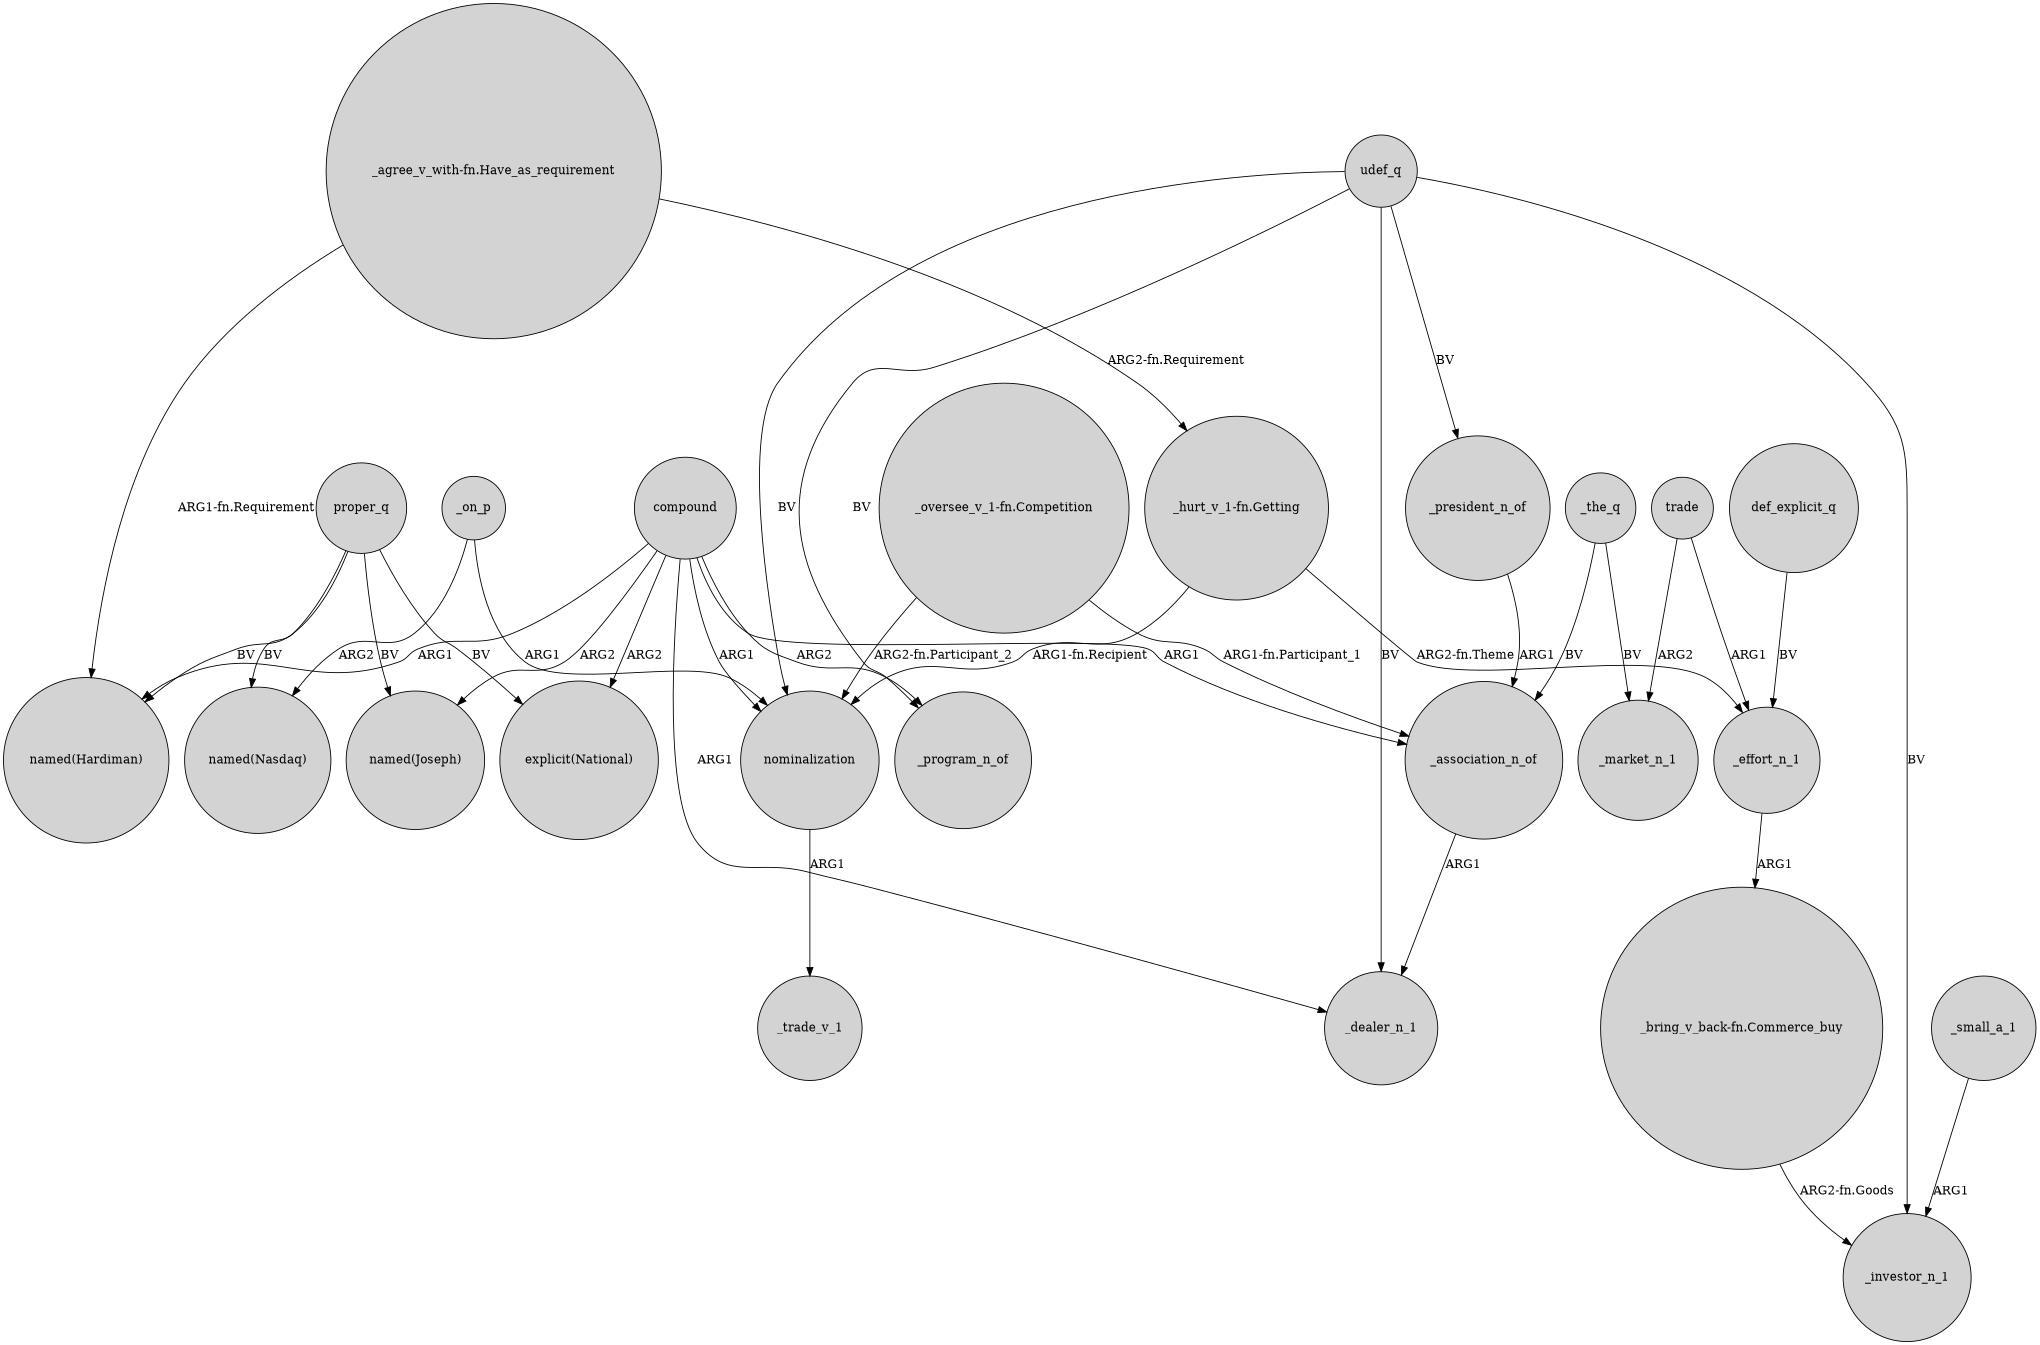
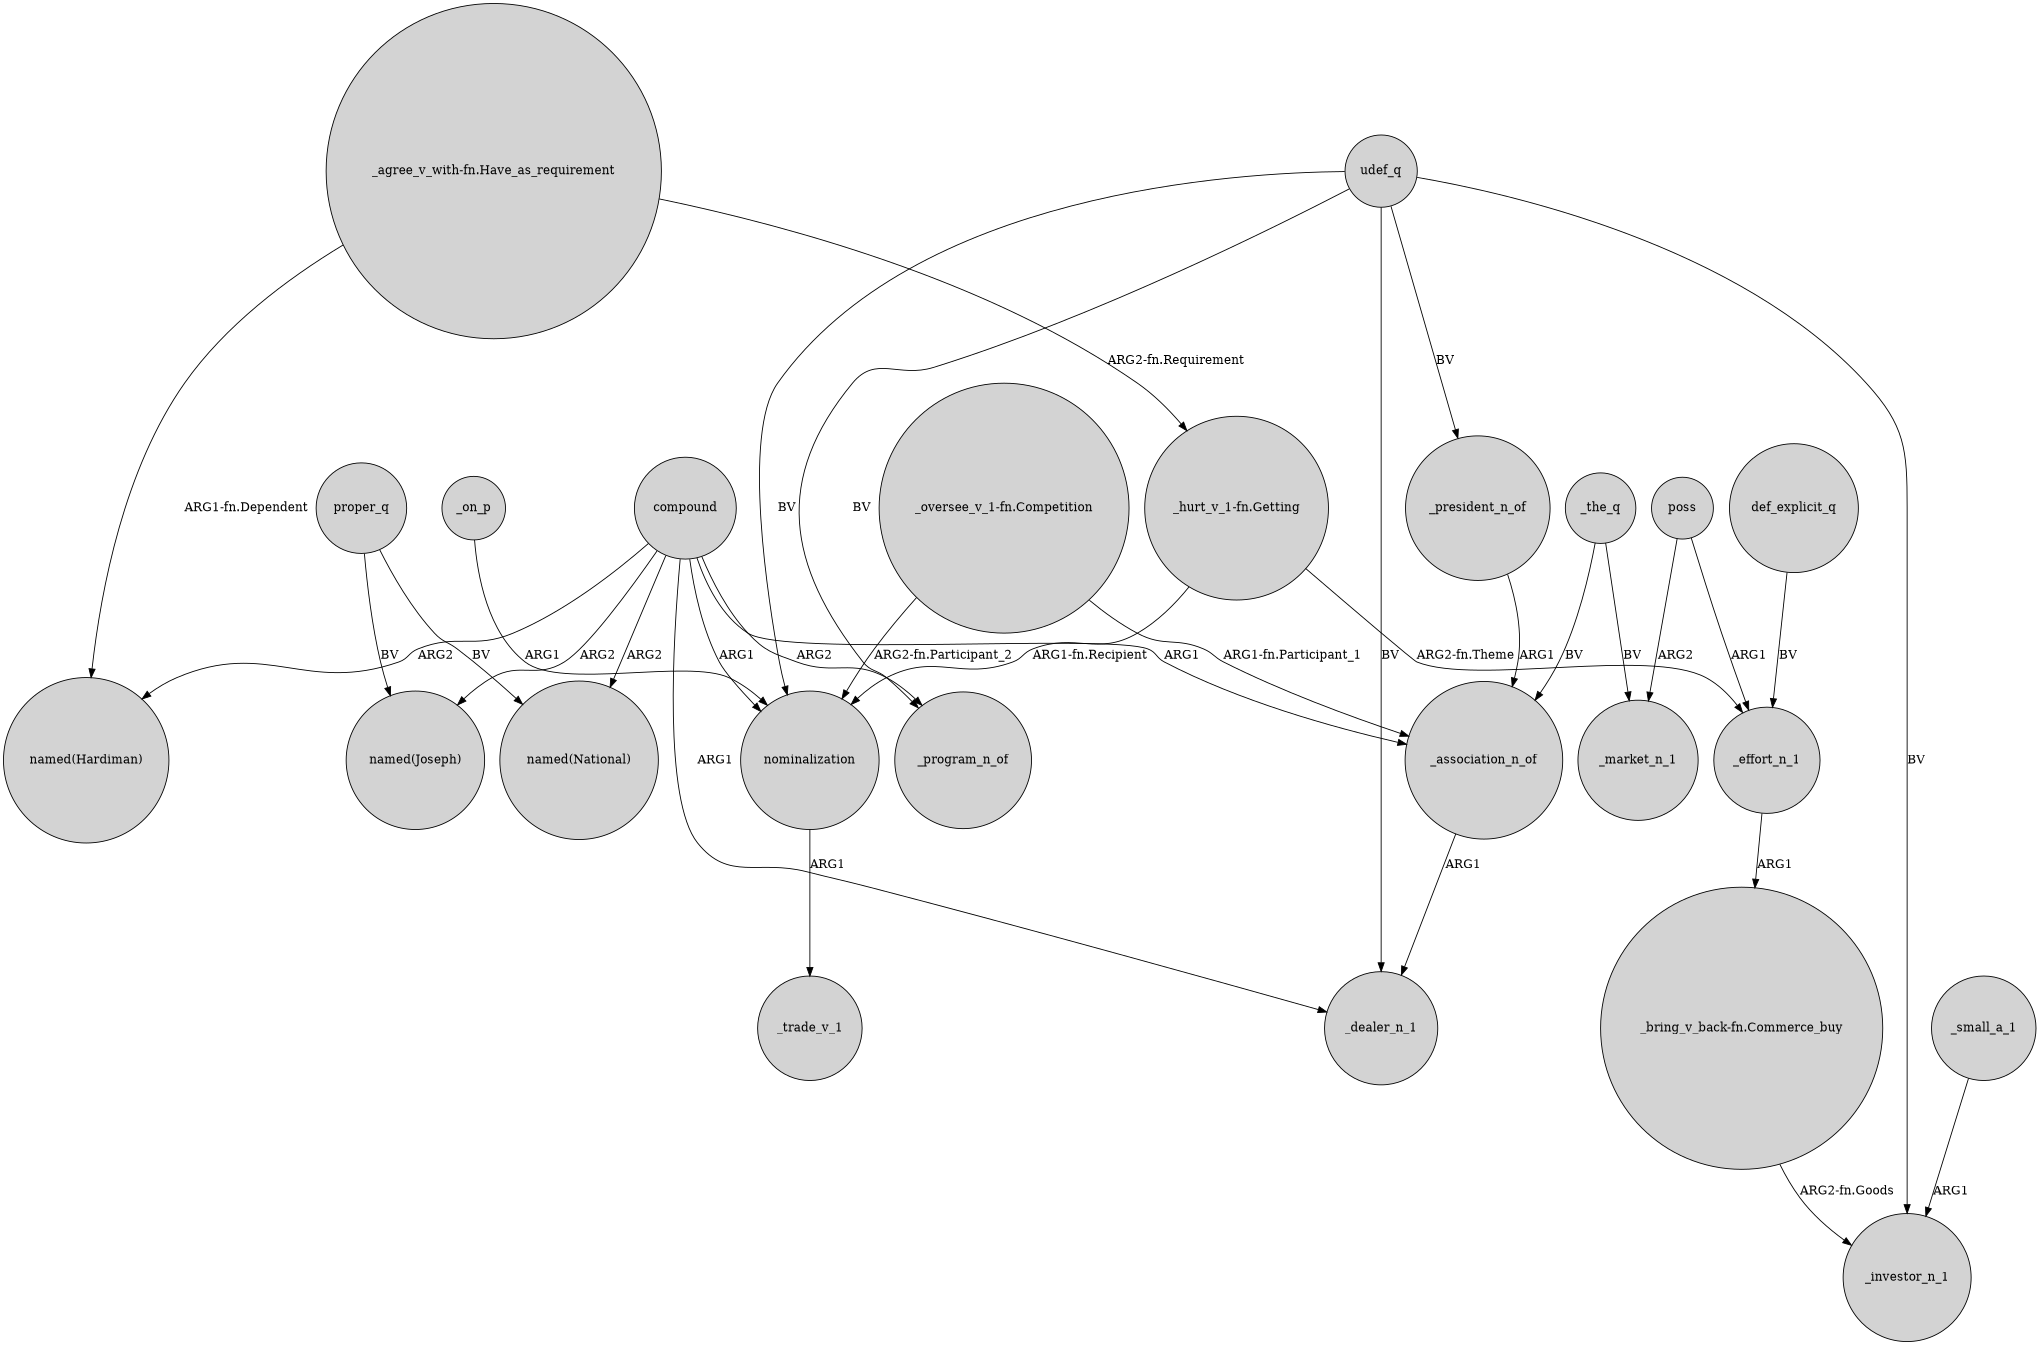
(246, 508) -> (246, 508)
(1682, 508) -> (1682, 508)
(260, 644) -> none
(436, 655) -> (436, 655)
(258, 760) -> none
(579, 760) -> (579, 760)
